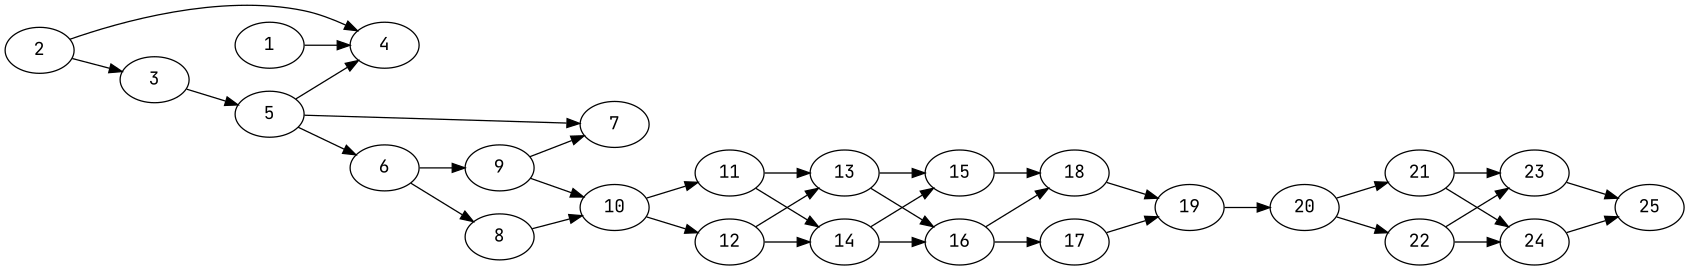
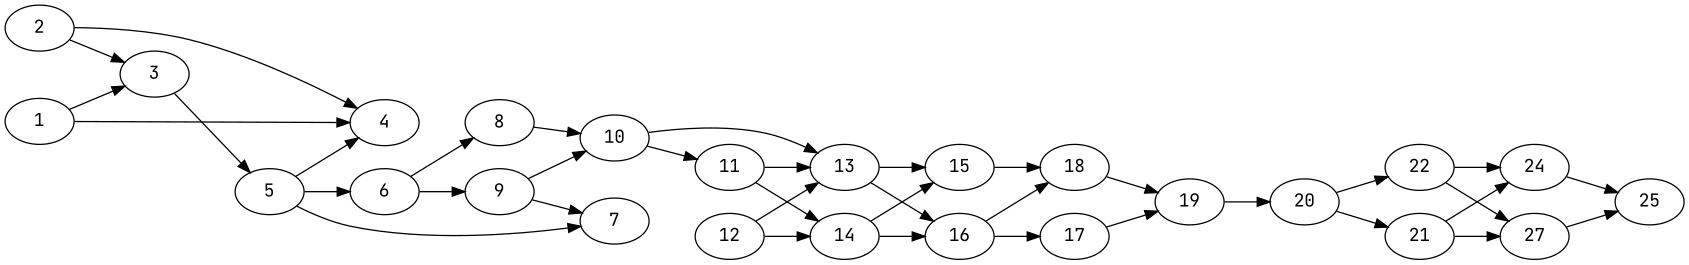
none -> (91, 100)
(1535, 173) -> (1535, 236)
(666, 223) -> (729, 129)
